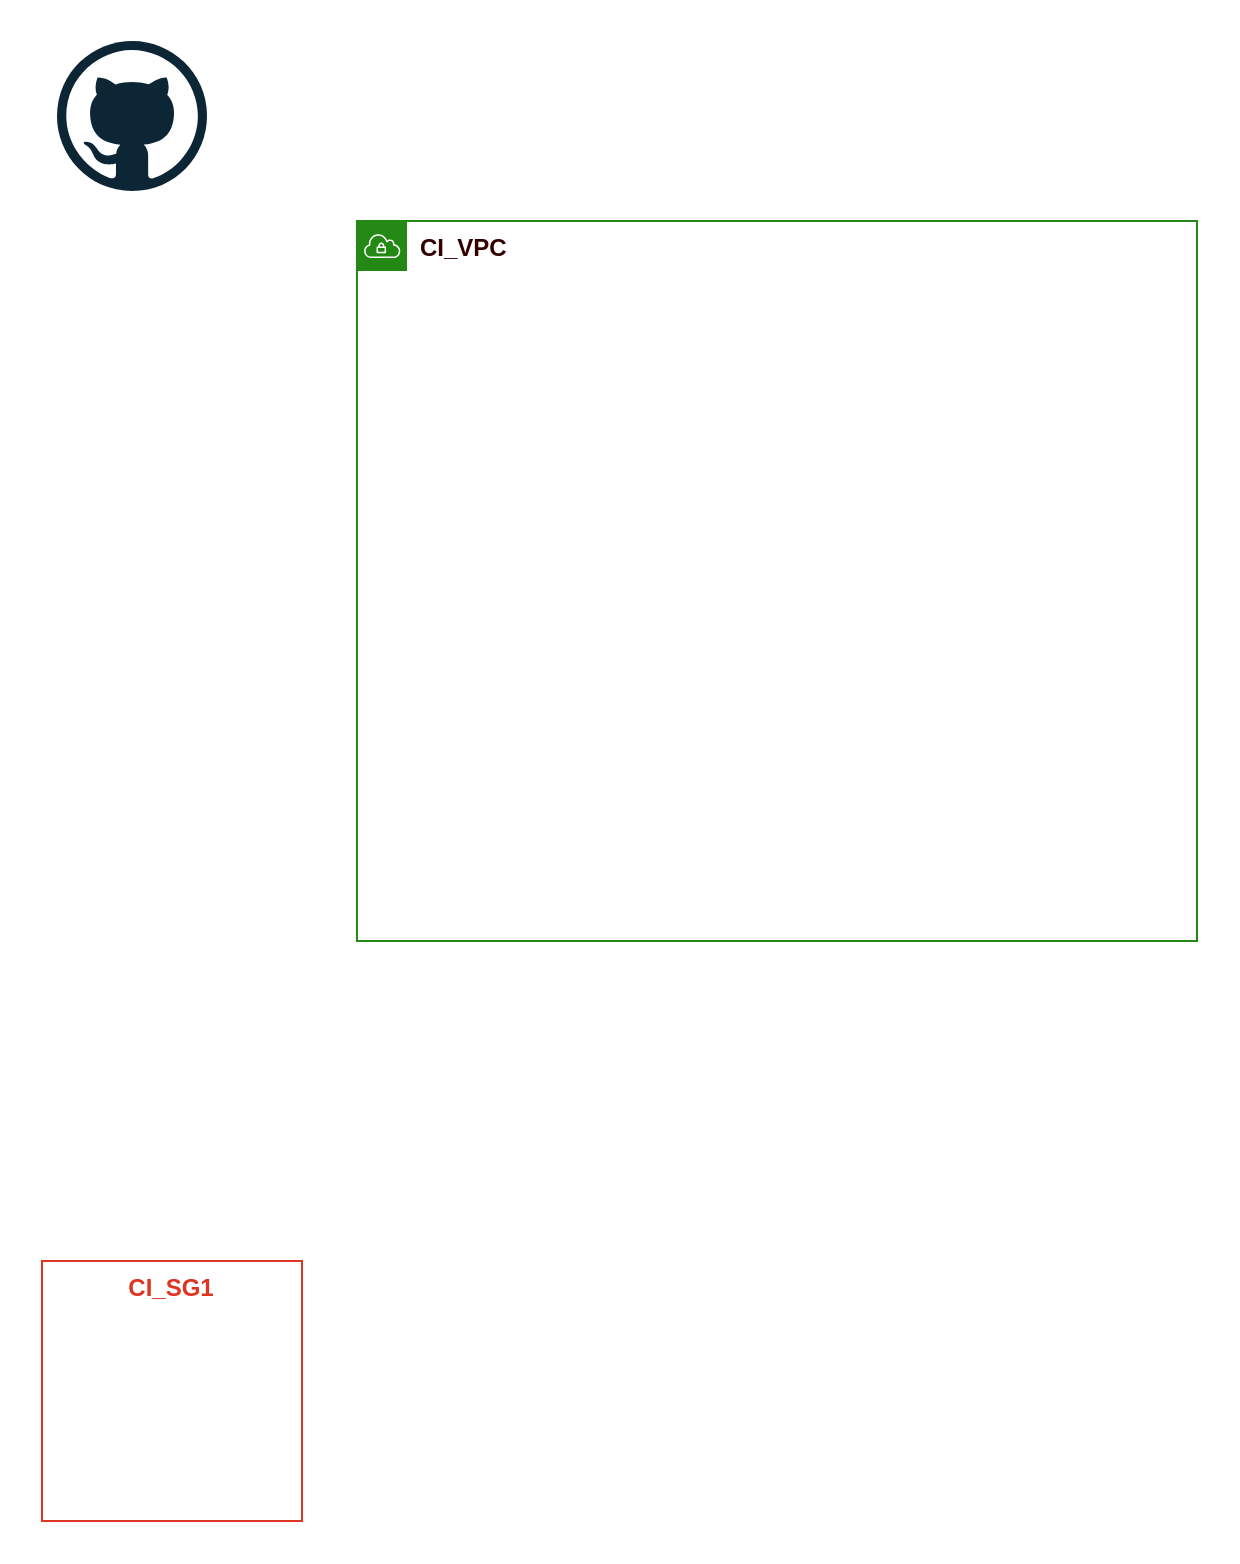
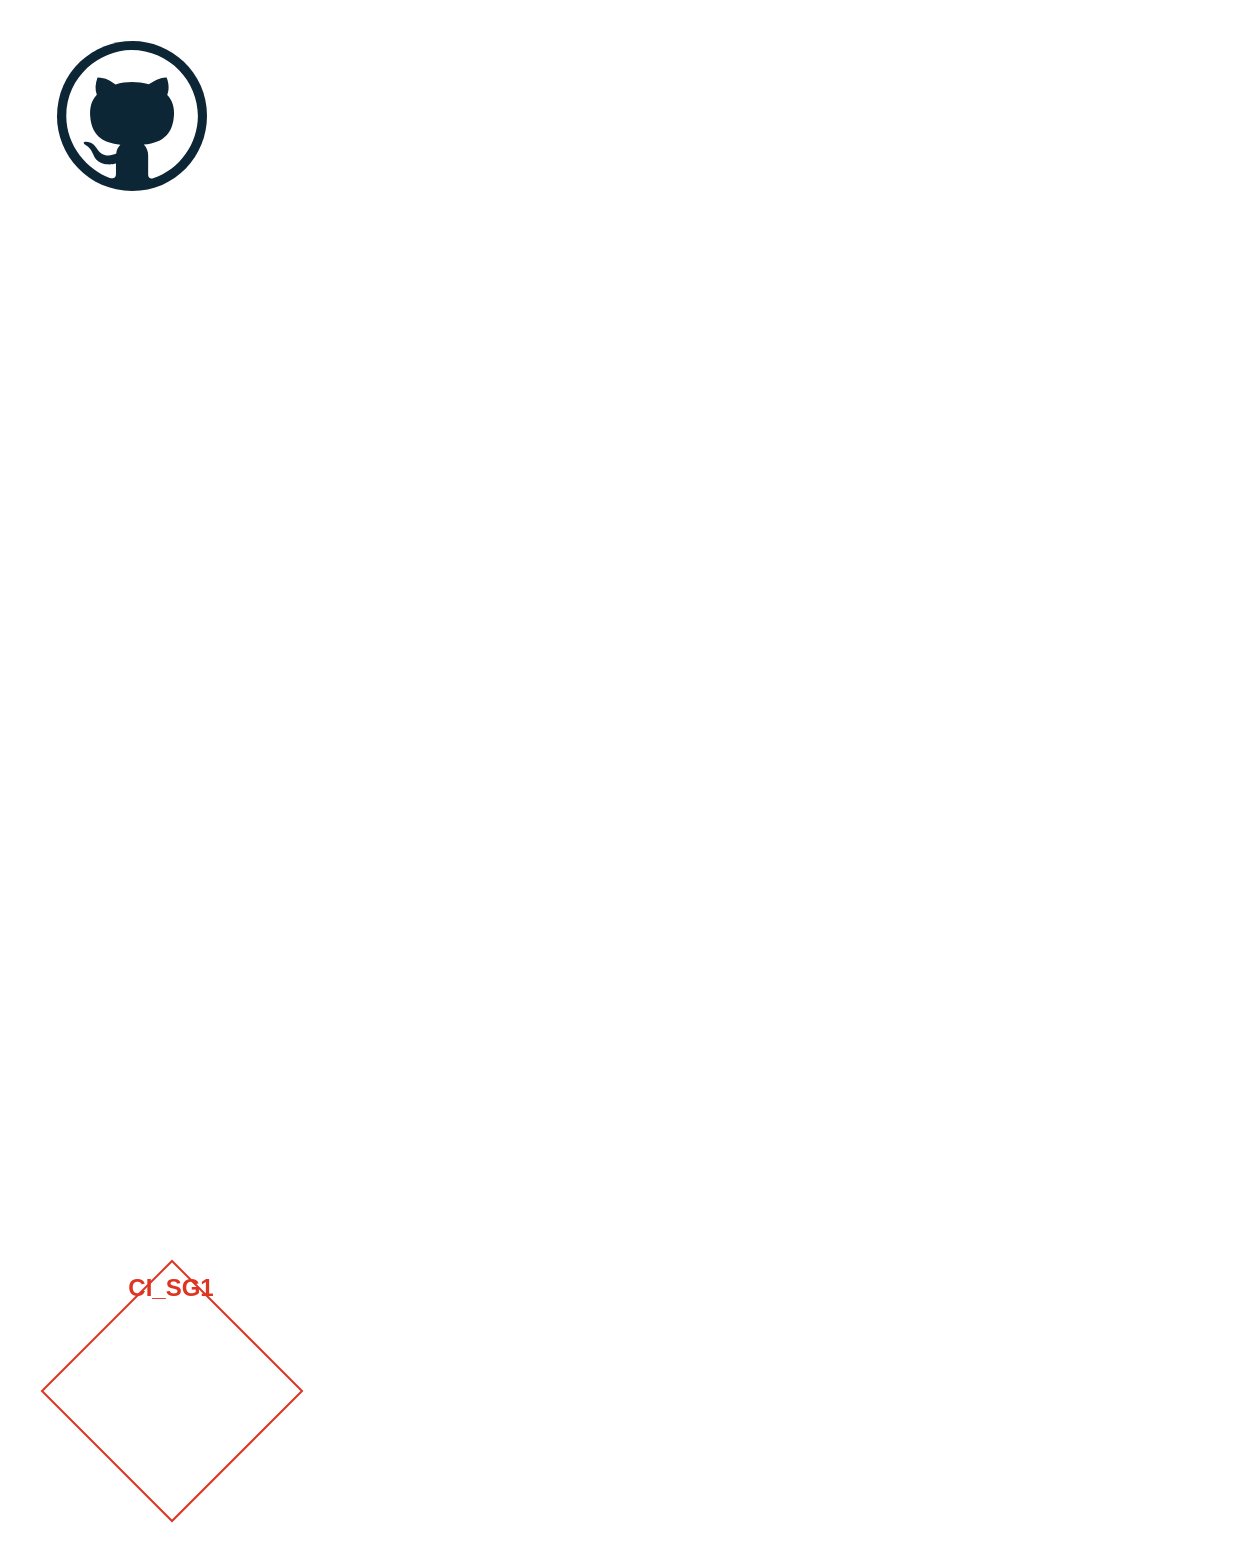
(777, 581) -> none
(172, 1391) -> (172, 1391)
